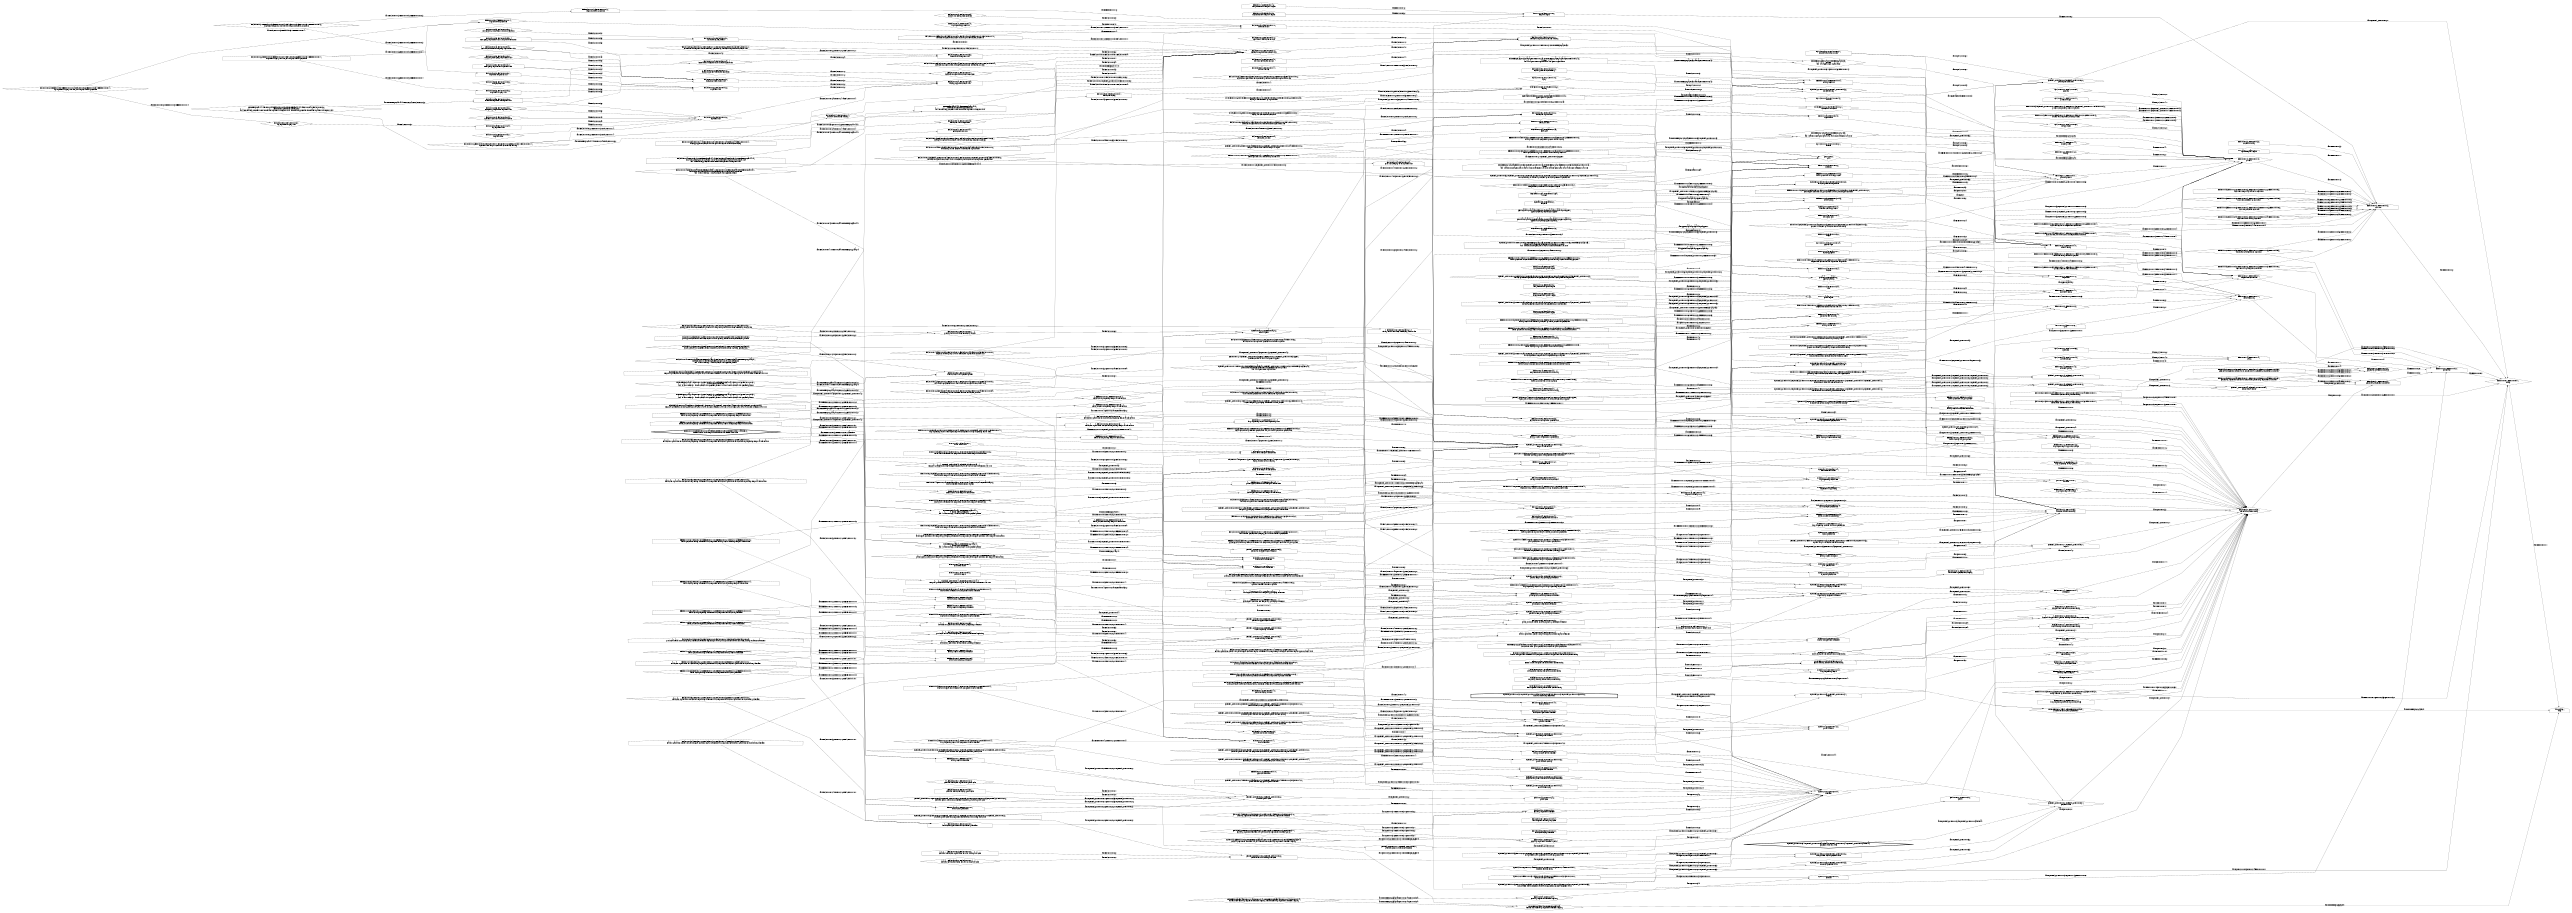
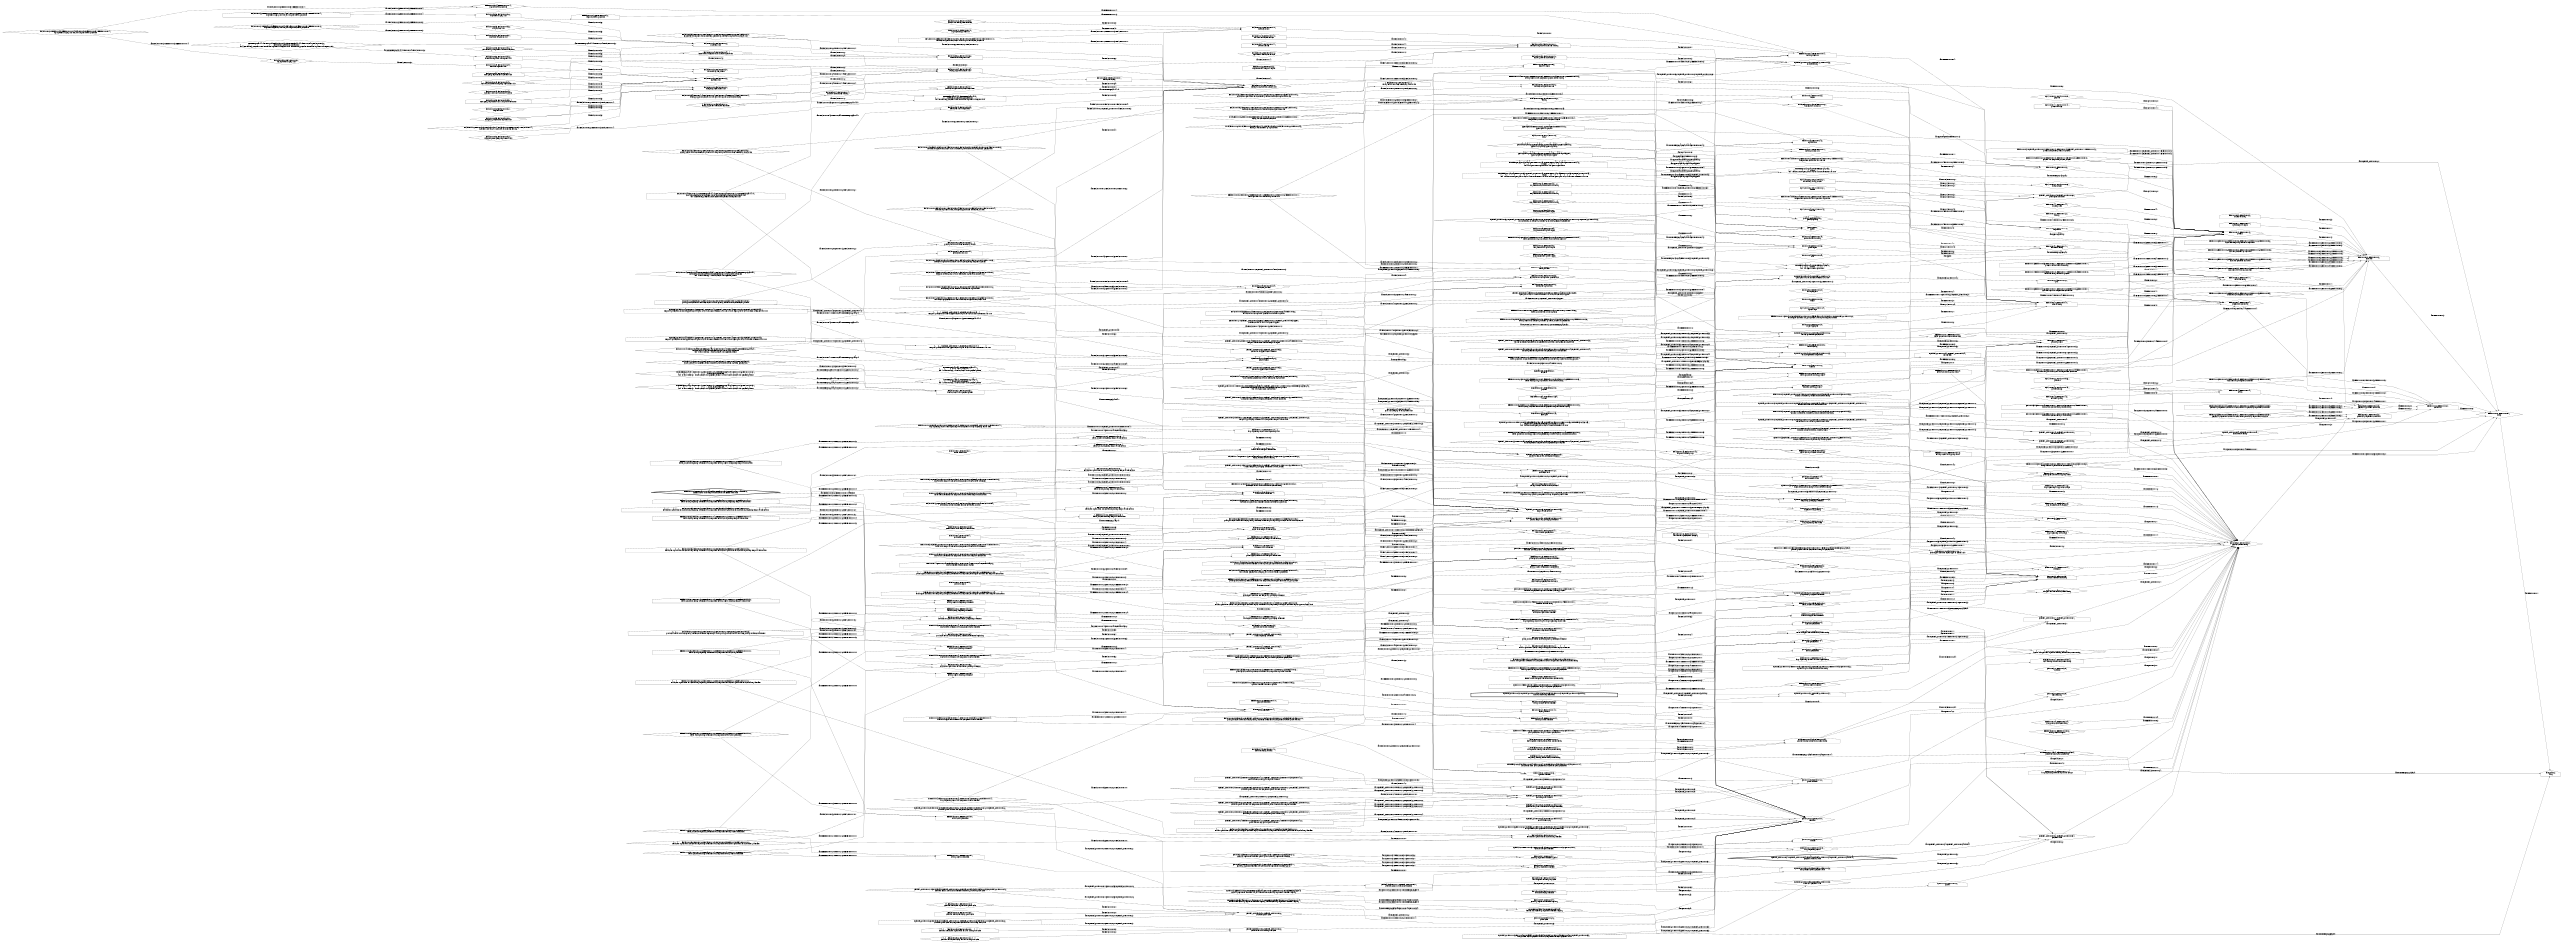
(1264, 6) -> none
none -> (1544, 86)
(498, 127) -> (498, 66)
(1829, 506) -> (1812, 567)
(2249, 511) -> (2240, 544)
(1829, 695) -> (1812, 694)
